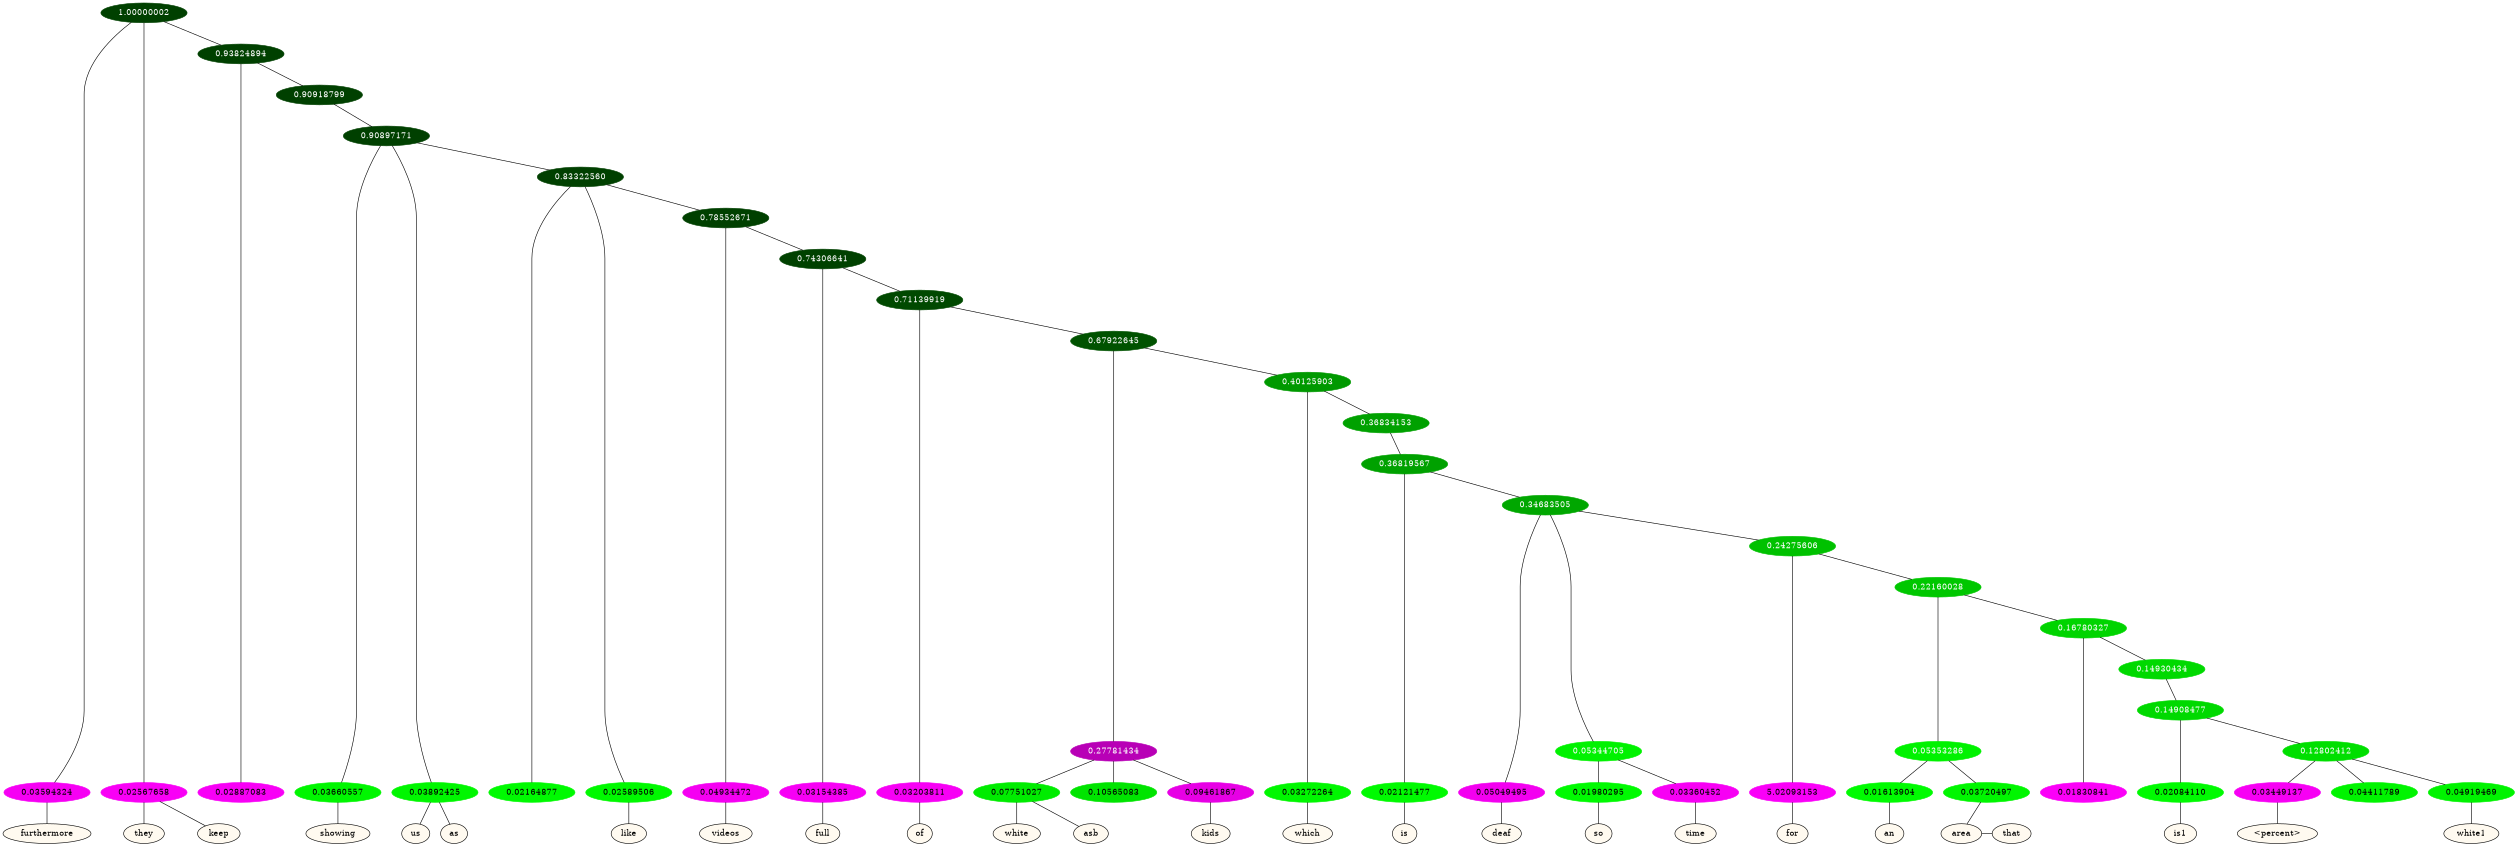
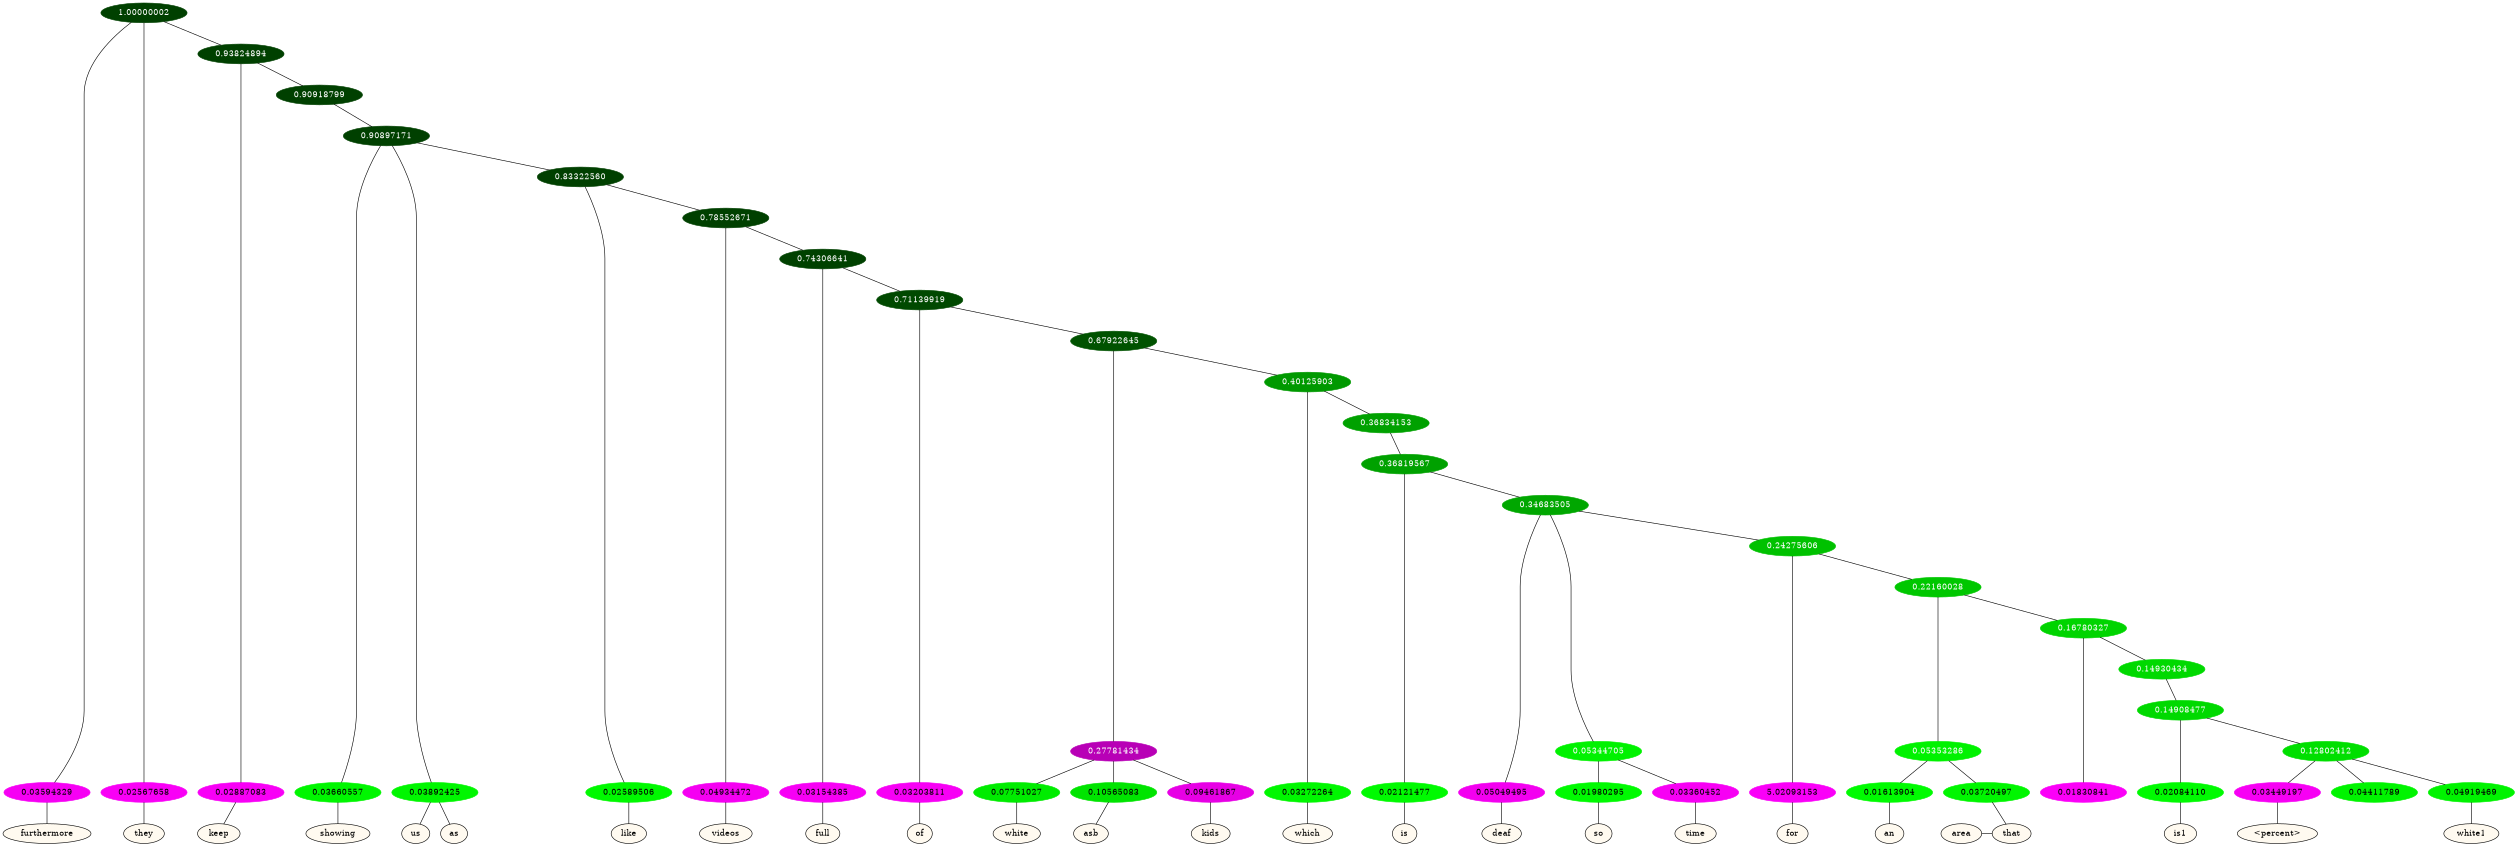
(47, 792) -> (47, 792)
(532, 792) -> none
(2277, 792) -> (2277, 792)
(1974, 813) -> (1999, 813)
(183, 814) -> (230, 813)
(1056, 814) -> (1102, 813)
